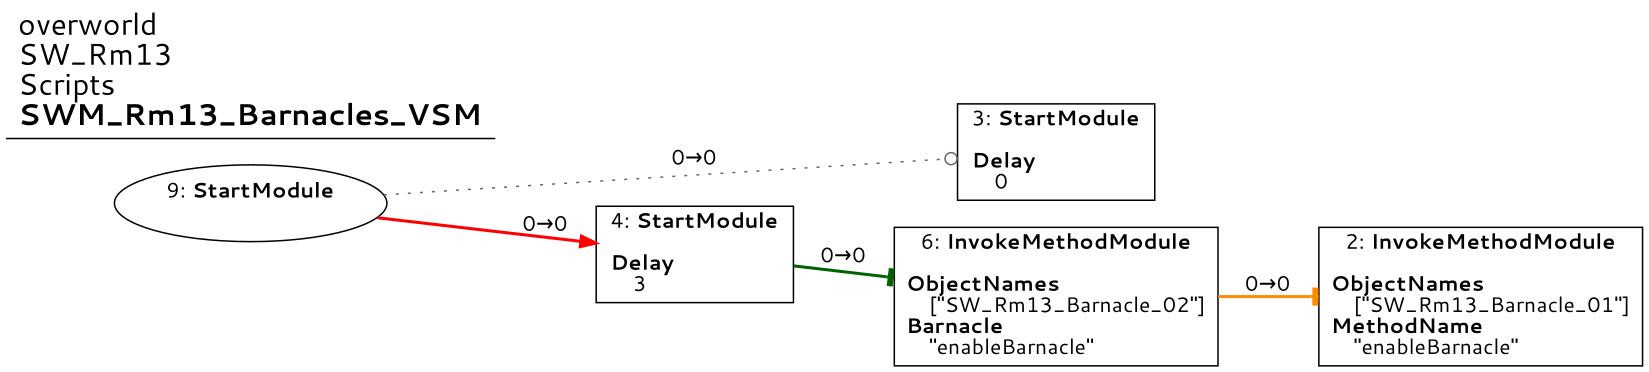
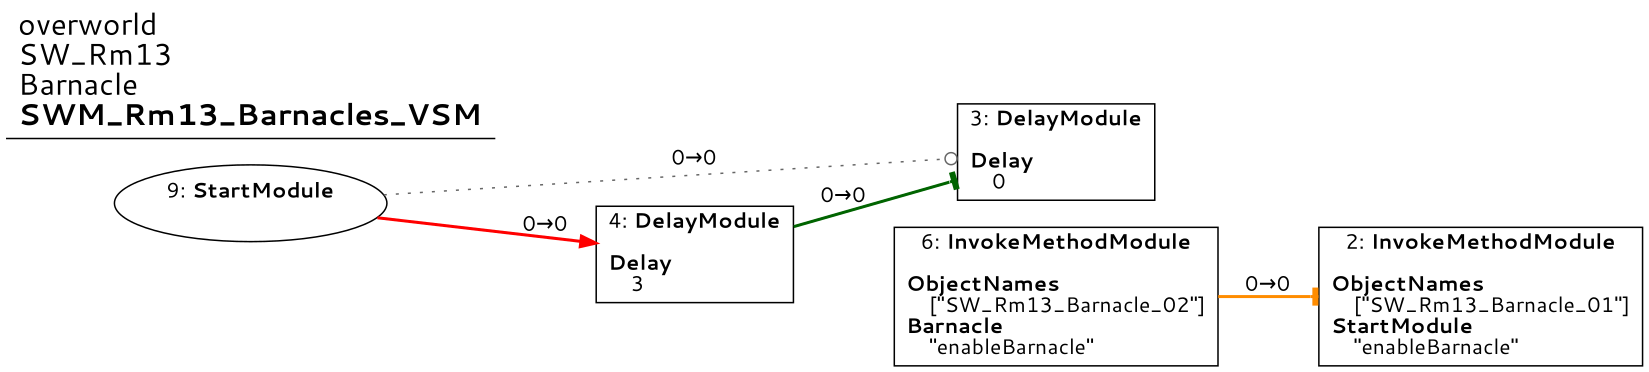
(67, 86) -> (78, 86)
(1069, 119) -> (1069, 119)
(708, 221) -> (708, 221)
(840, 271) -> (872, 204)
(1408, 327) -> (1402, 327)
